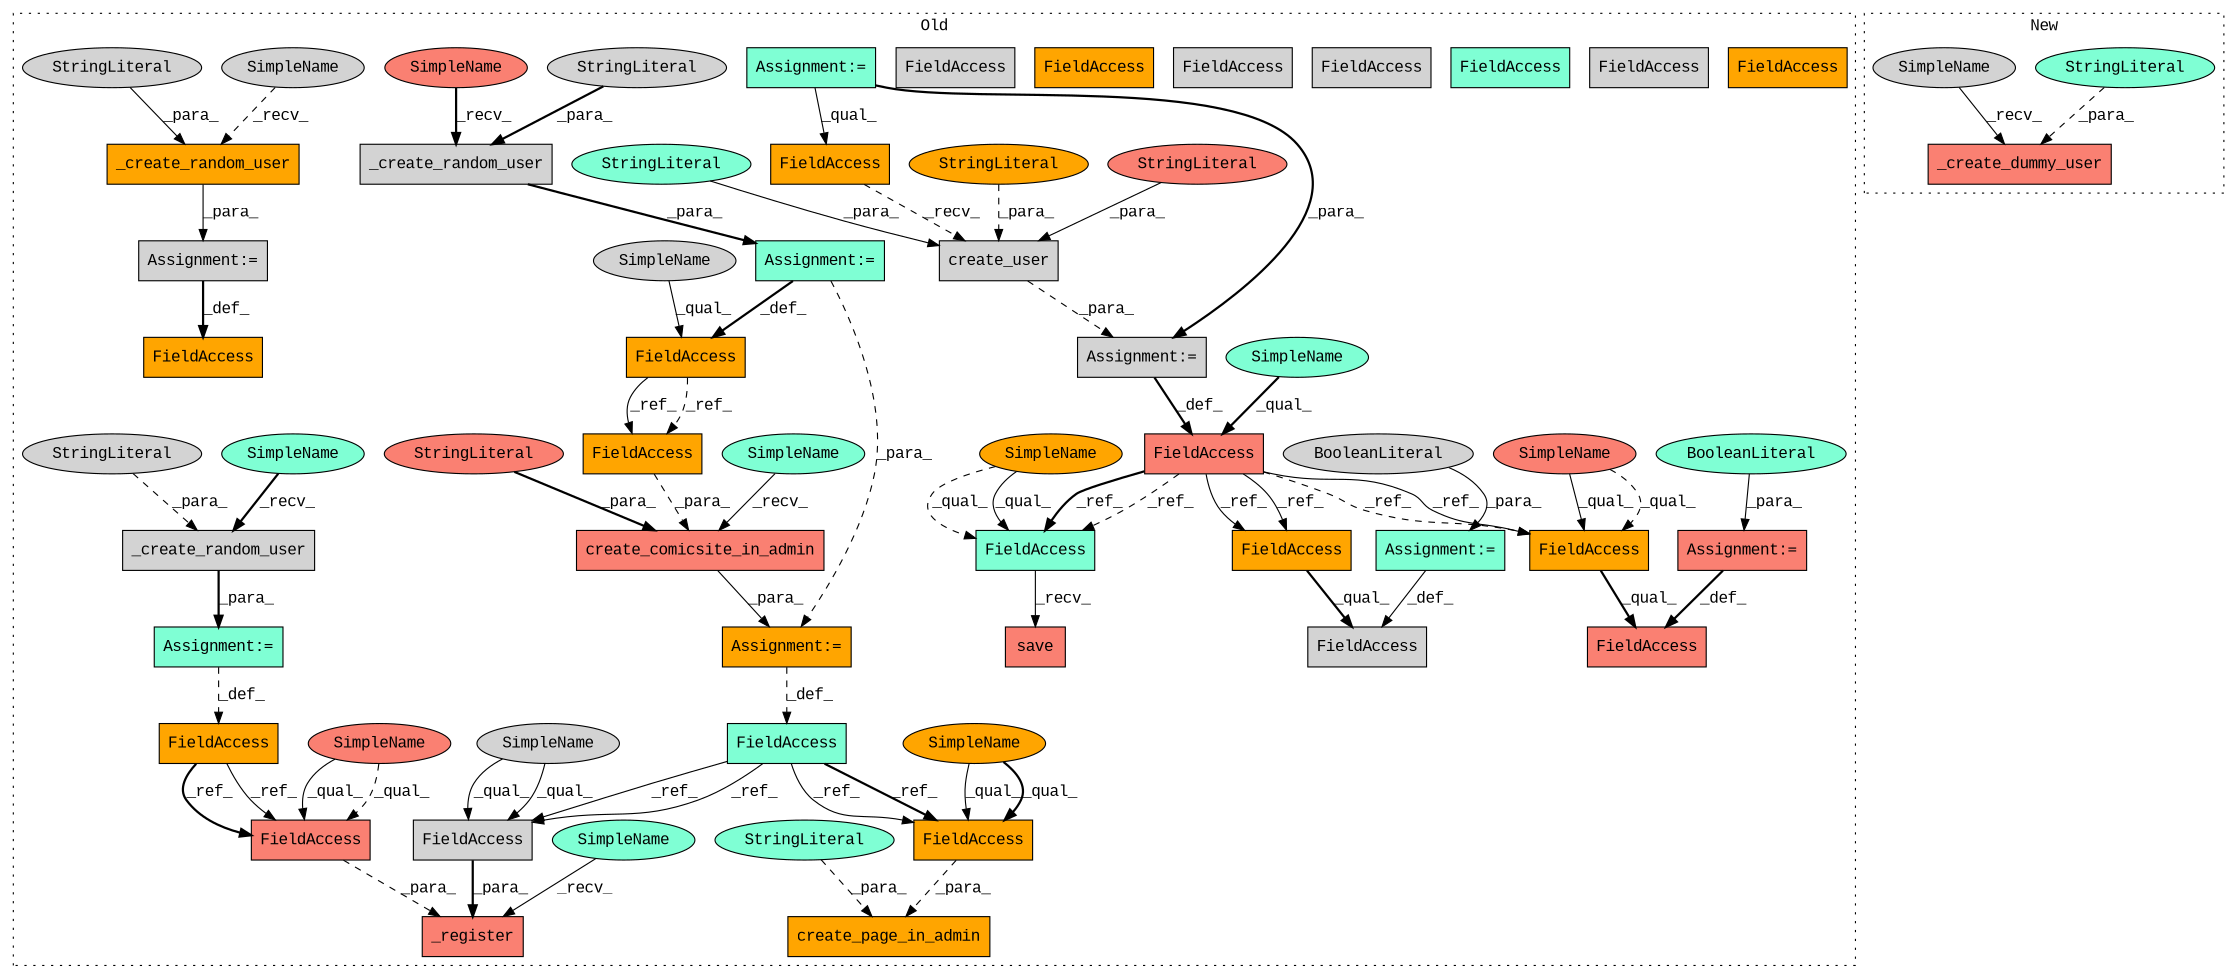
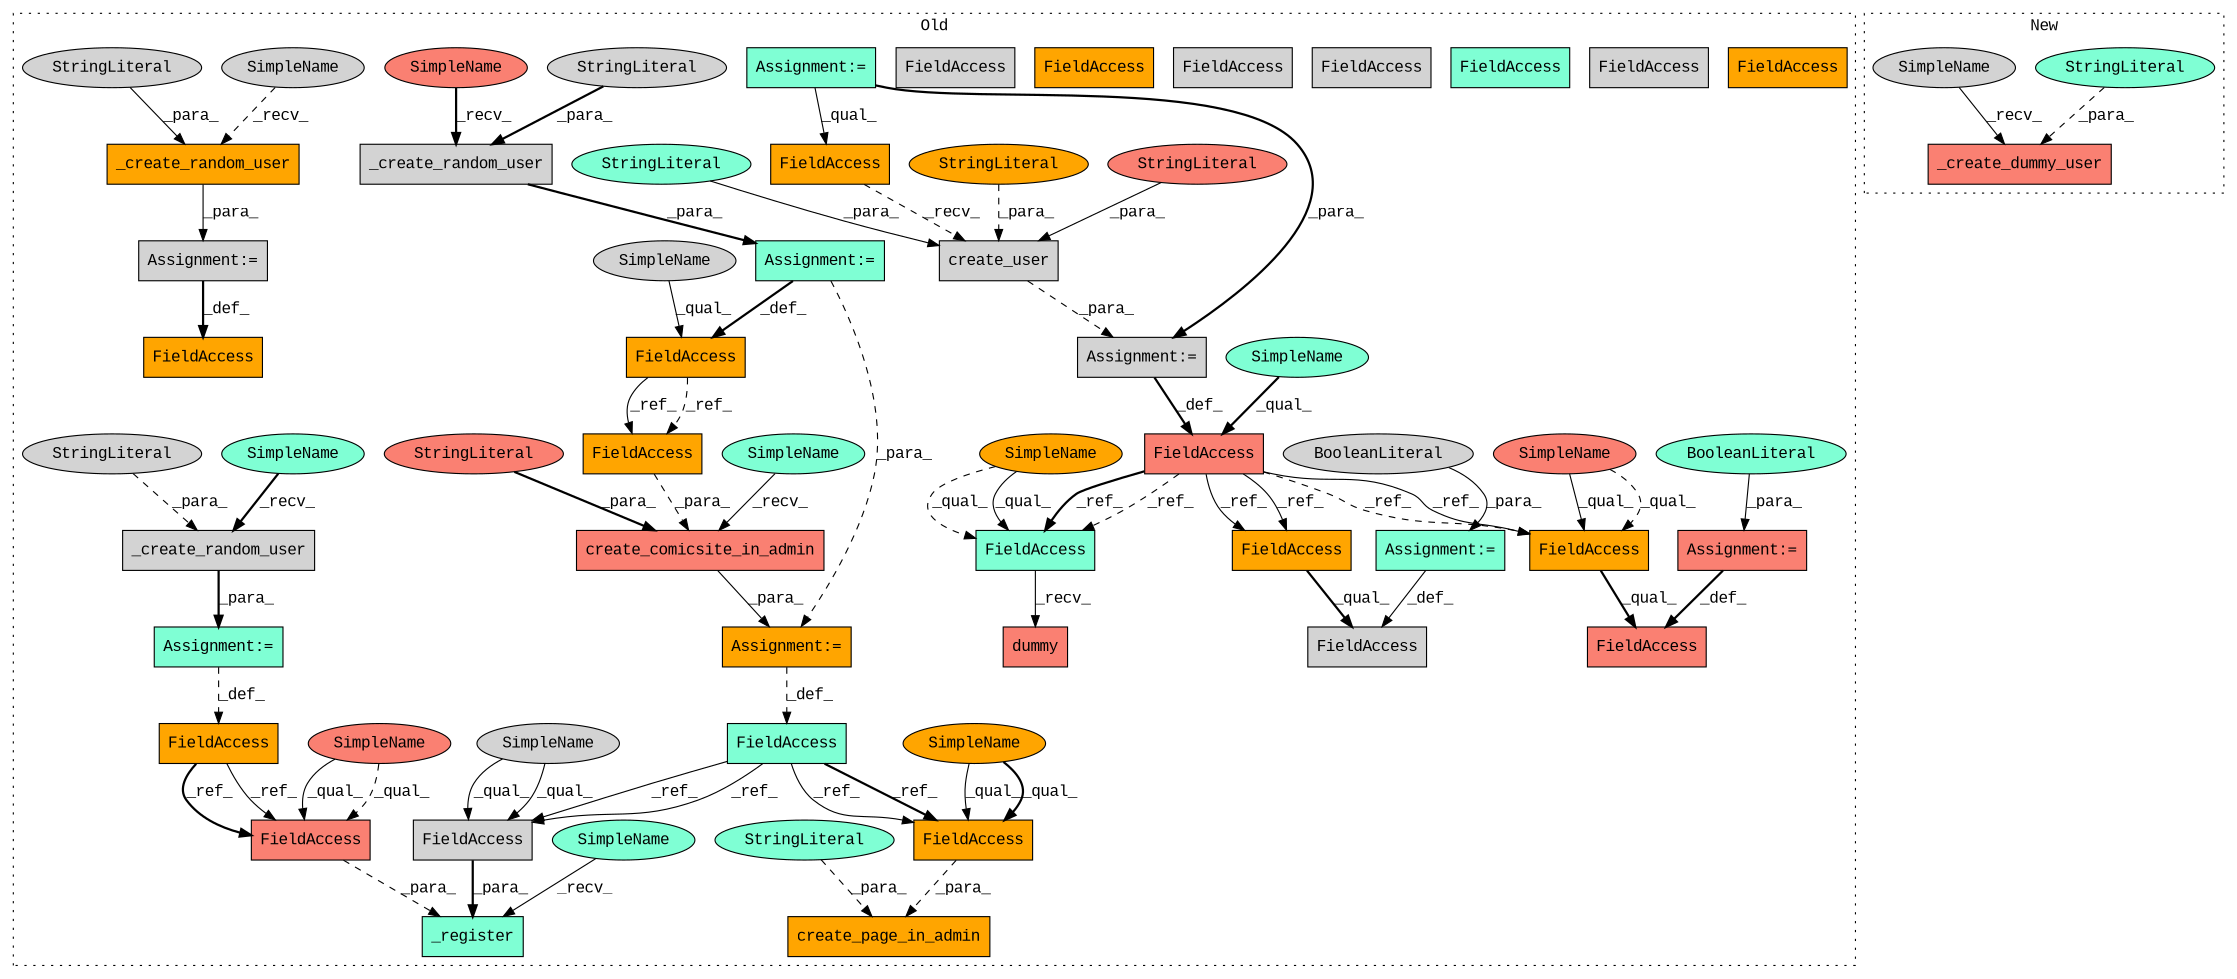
(1035, 647) -> (1035, 647)
(473, 937) -> (473, 937)
